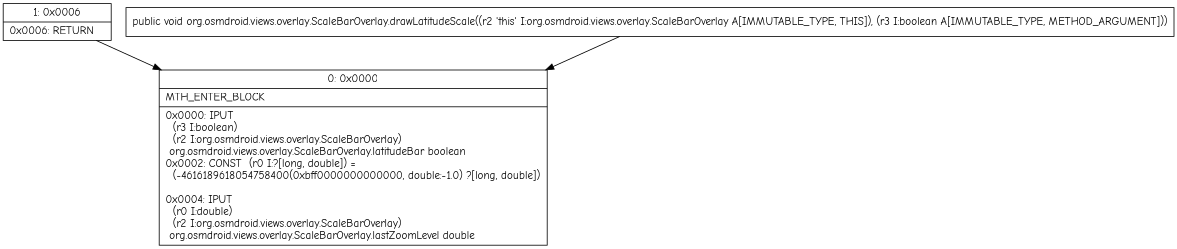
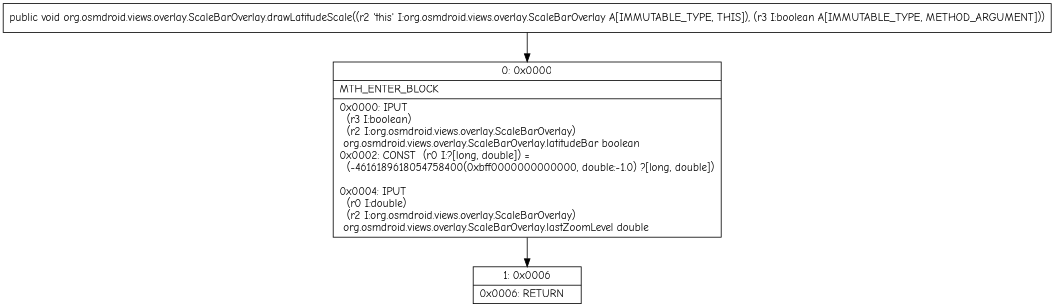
(125, 53) -> (527, 248)
